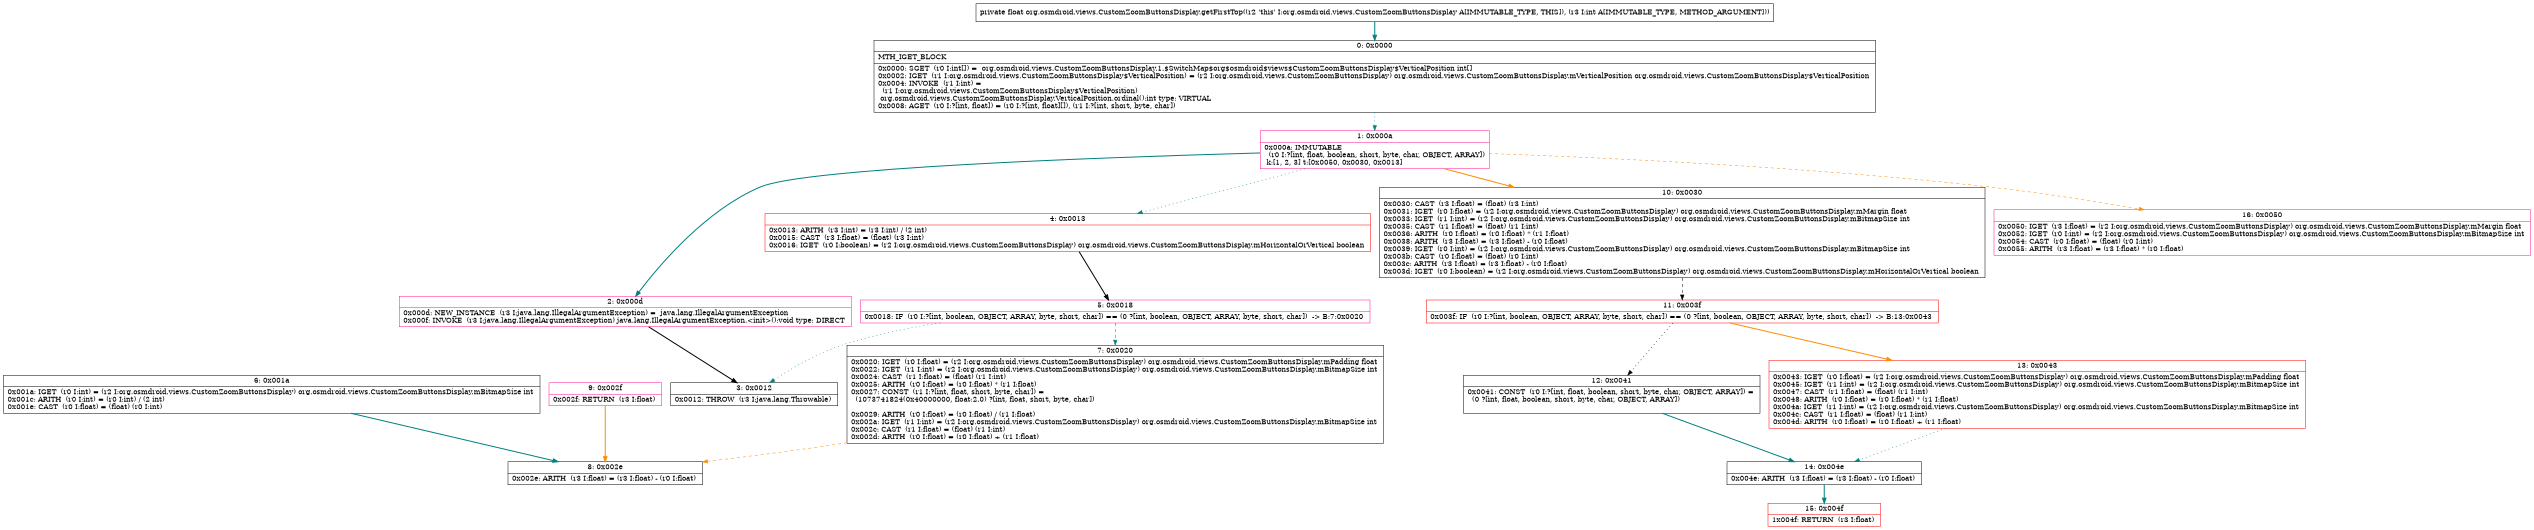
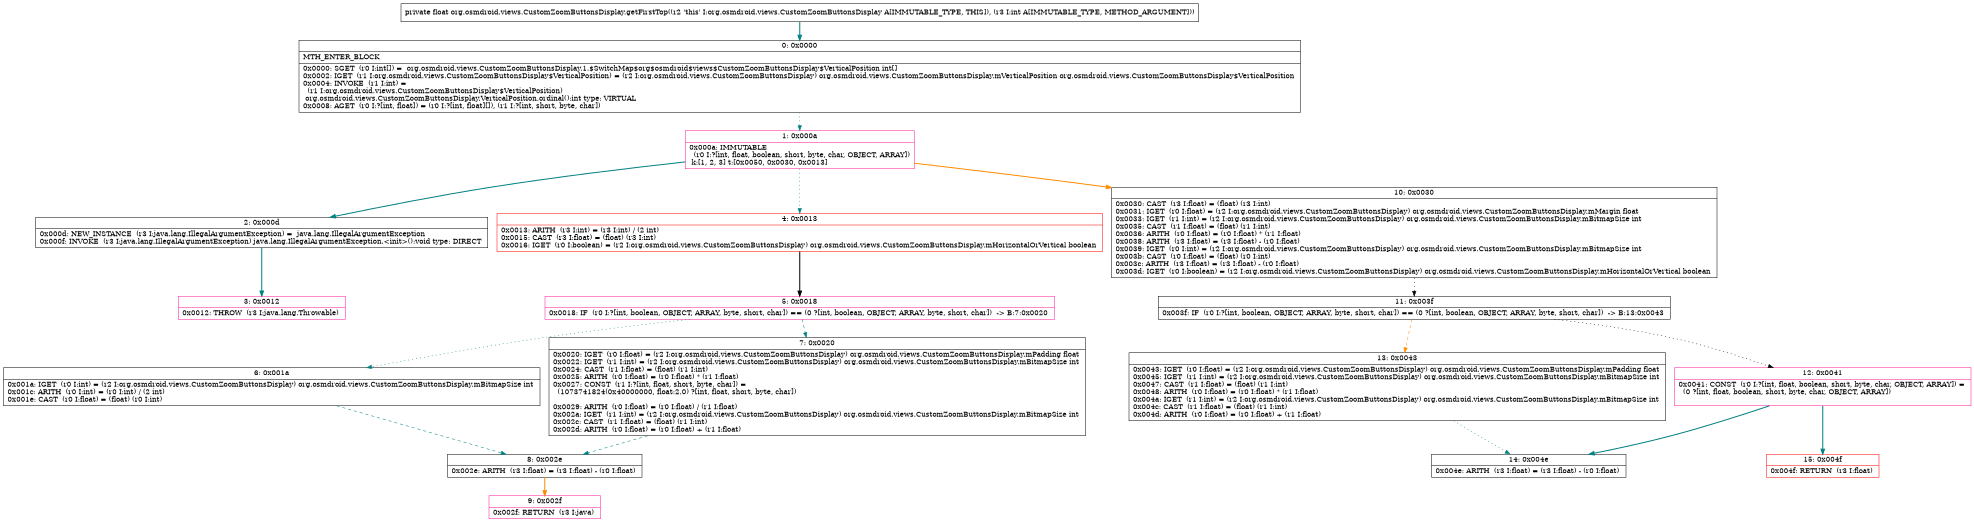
(912, 57) -> (342, 57)
(2262, 232) -> none
(1682, 286) -> (1414, 284)
(625, 312) -> (262, 232)
(1682, 312) -> (1414, 308)
(1808, 341) -> (1409, 333)
(853, 342) -> (530, 340)
(691, 353) -> (262, 269)
(754, 394) -> (262, 308)
(1612, 394) -> (1823, 387)
(2037, 394) -> (1397, 387)
(605, 400) -> (545, 513)
(605, 431) -> (545, 484)
(452, 437) -> (419, 429)
(777, 453) -> (618, 444)
(1824, 491) -> (1823, 428)
(1824, 520) -> (1823, 471)
